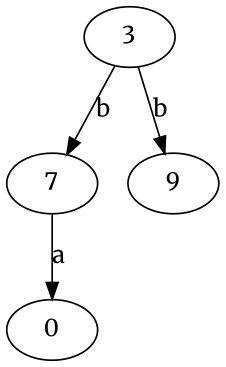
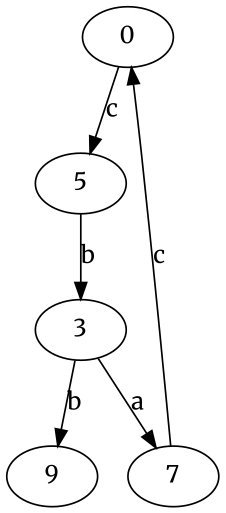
(104, 110) -> (138, 403)
none -> (81, 183)
(59, 257) -> (159, 257)
